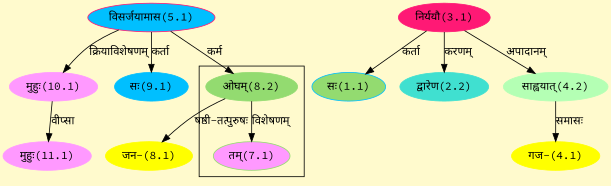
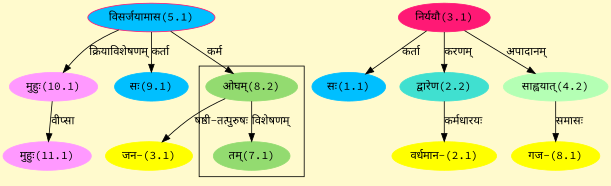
(349, 87) -> (349, 87)
(149, 156) -> (149, 156)
(252, 156) -> (252, 156)
none -> (444, 156)
(556, 156) -> (556, 156)
